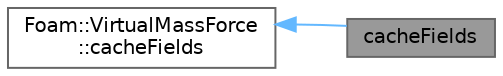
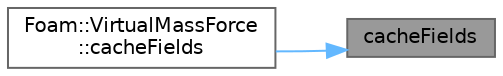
(321, 25) -> (301, 51)
